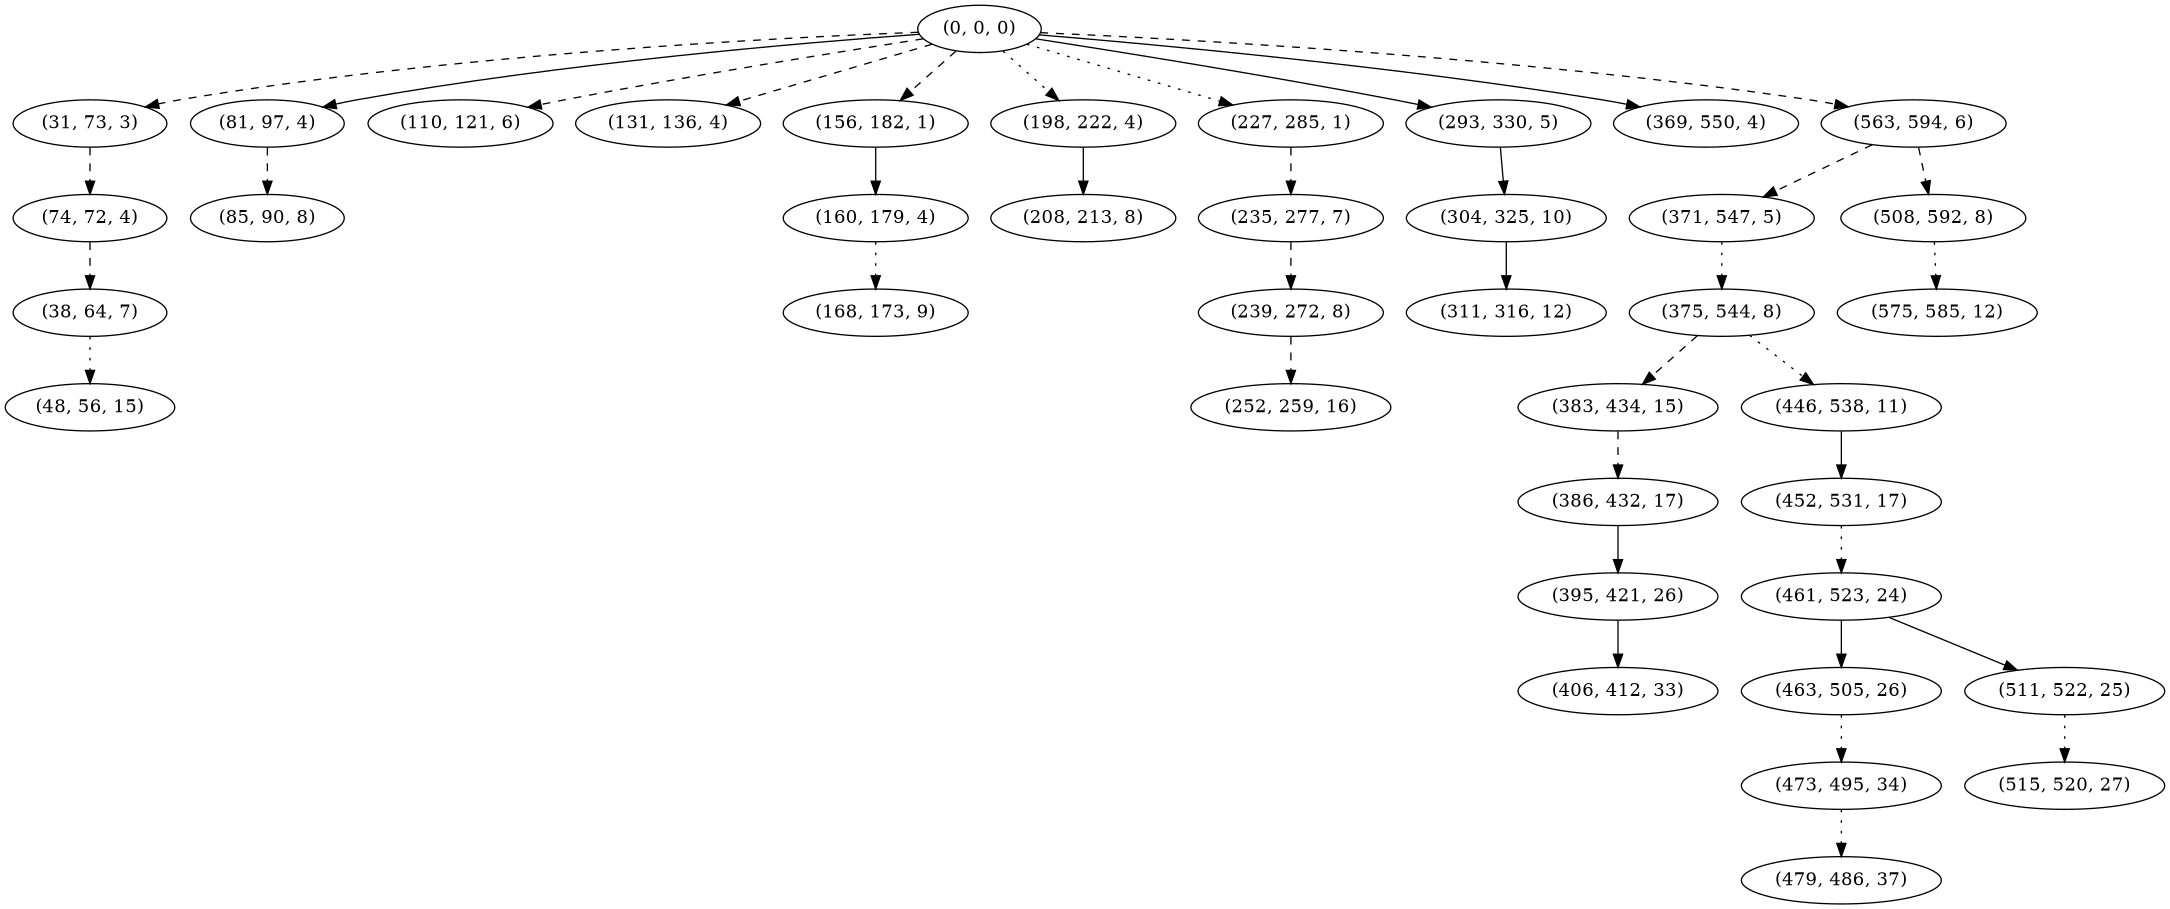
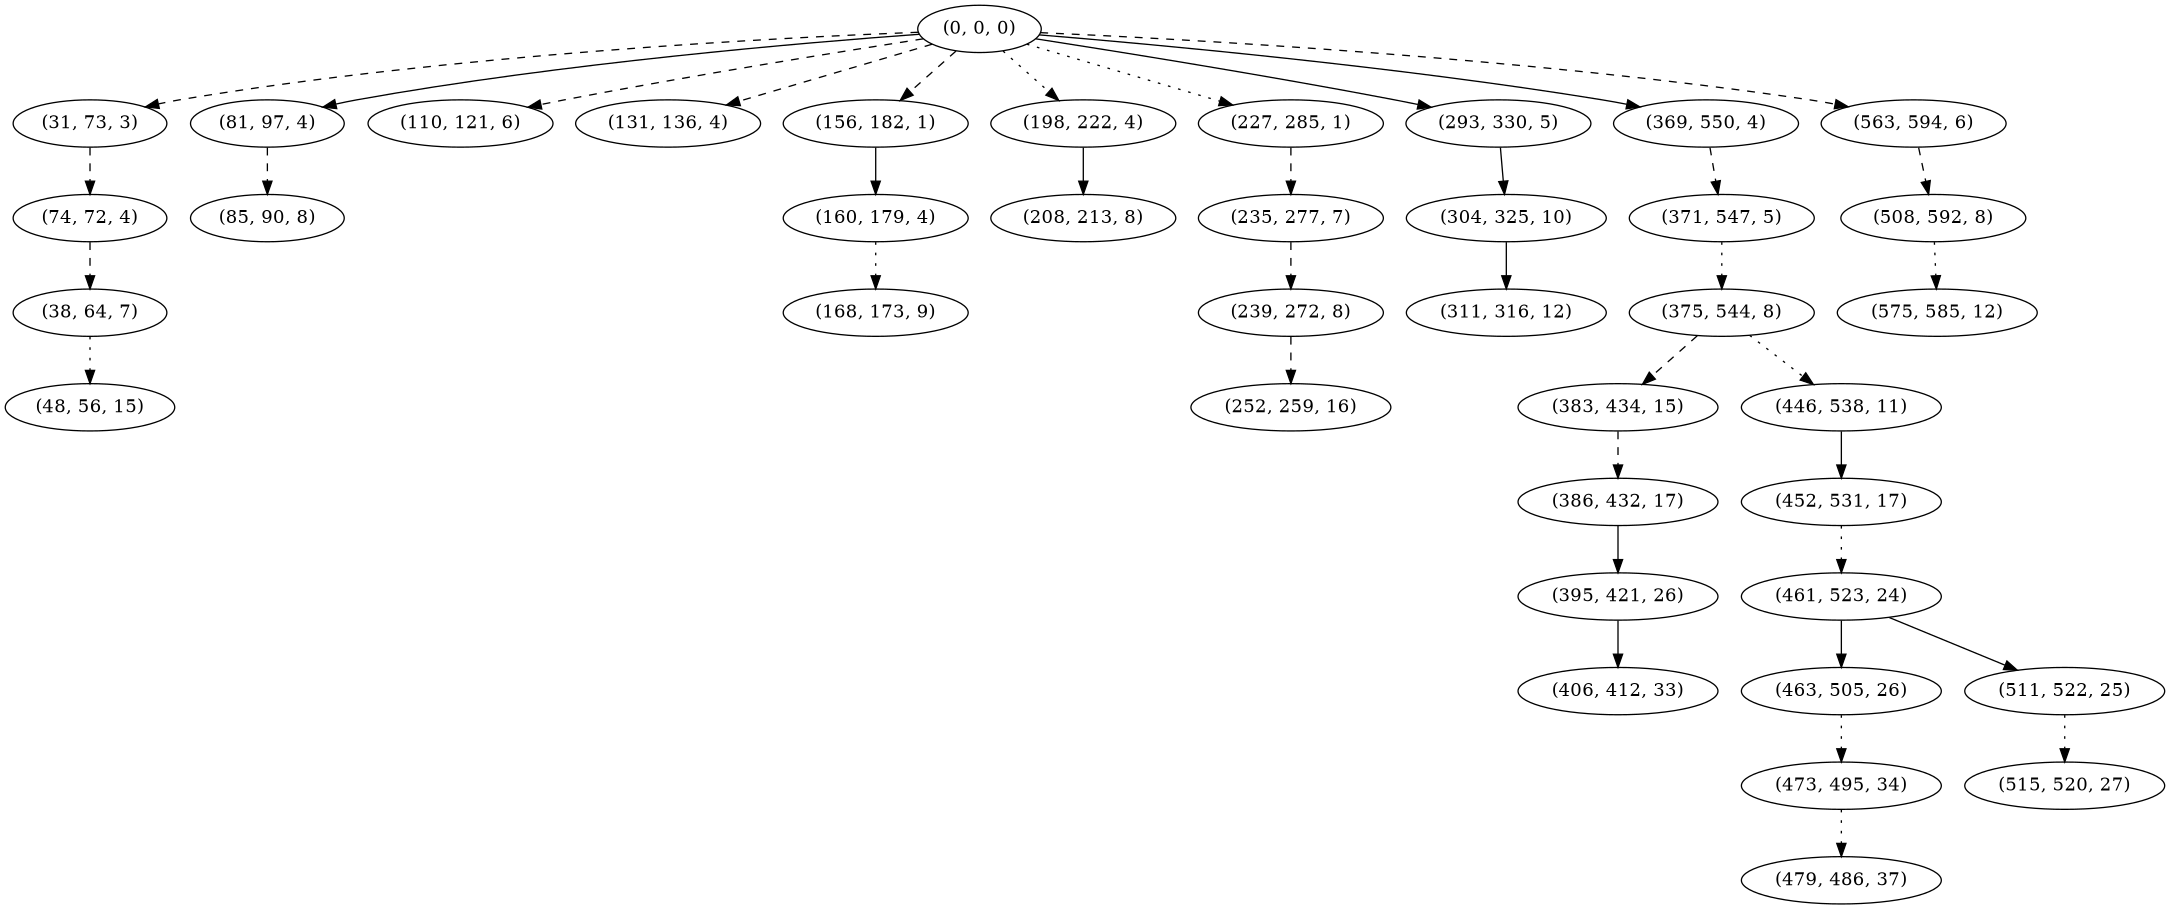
(1824, 168) -> (1713, 164)
